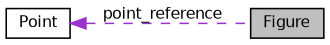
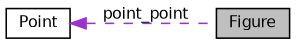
(160, 15) -> (143, 15)
